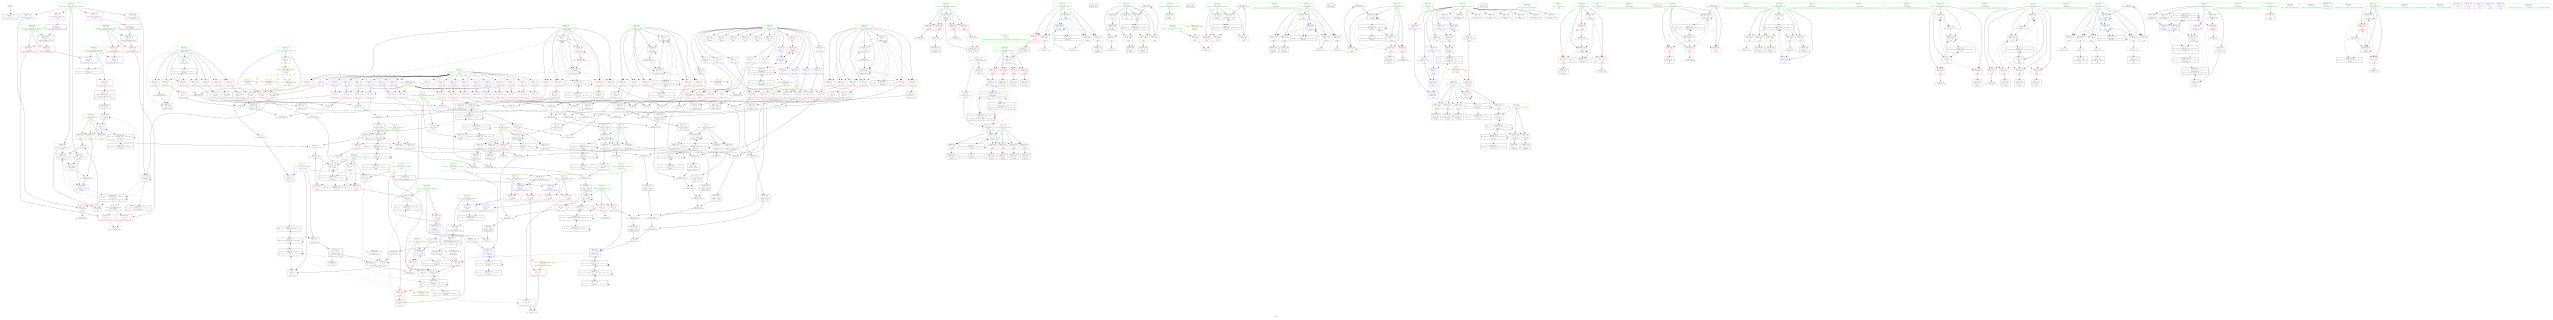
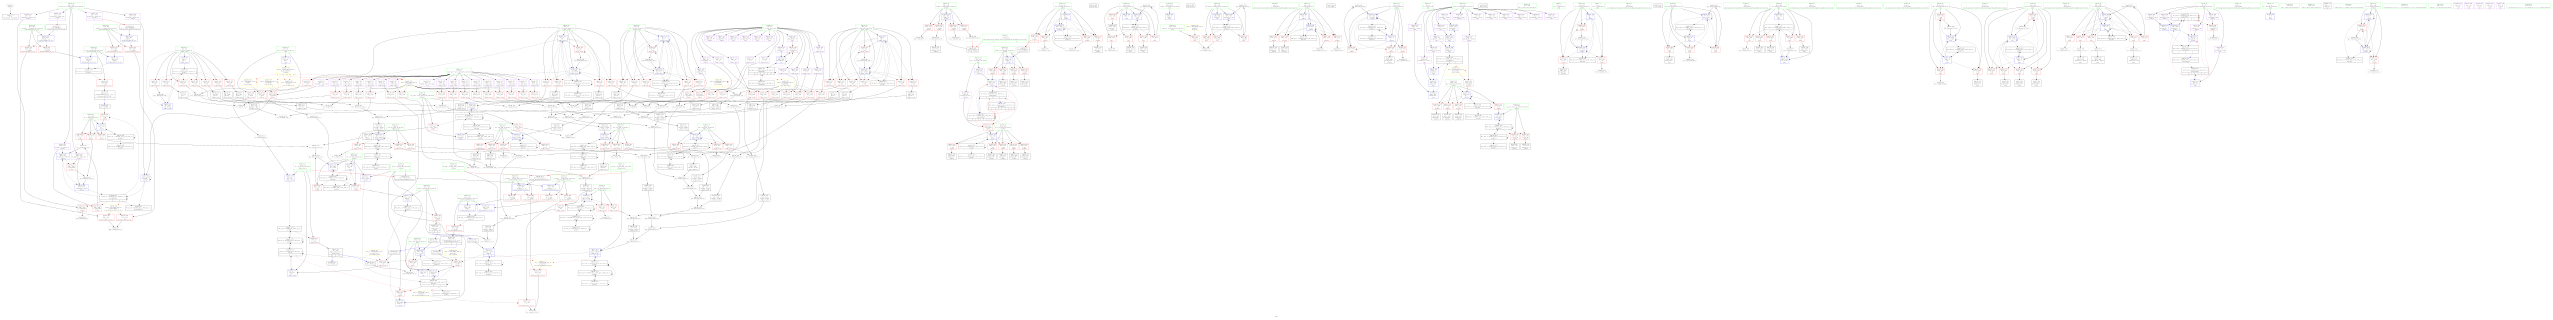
(1992, 83) -> none
